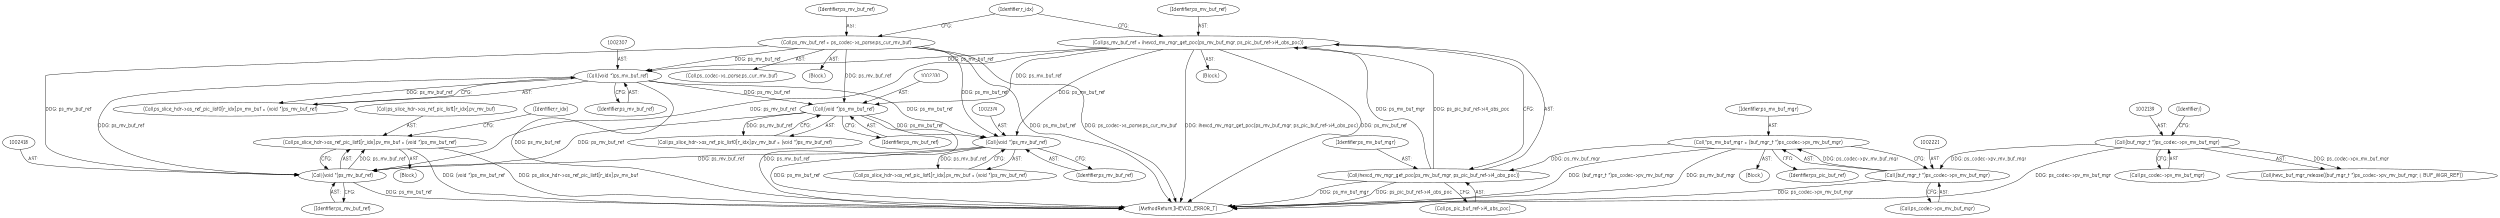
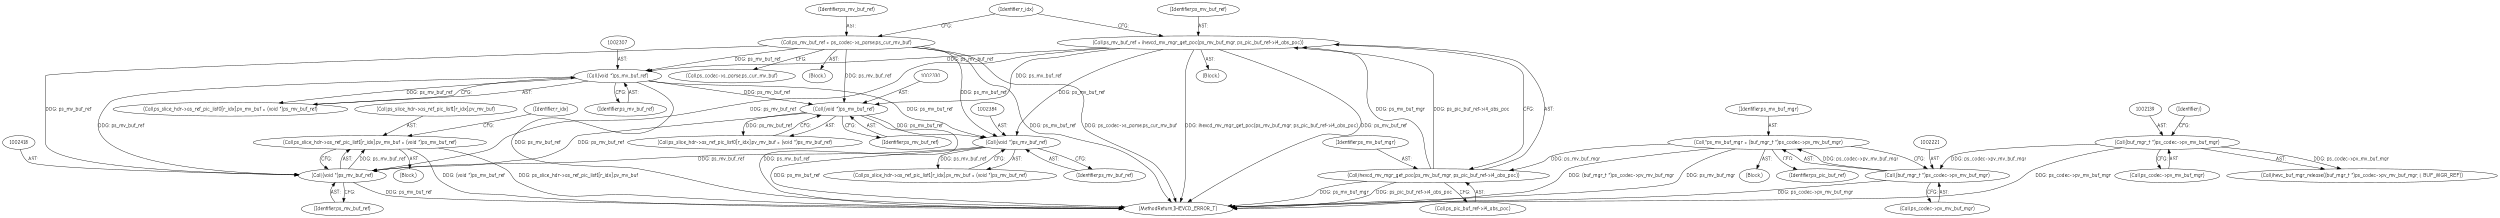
(802, 59) -> (802, 59)
(988, 109) -> (987, 109)
